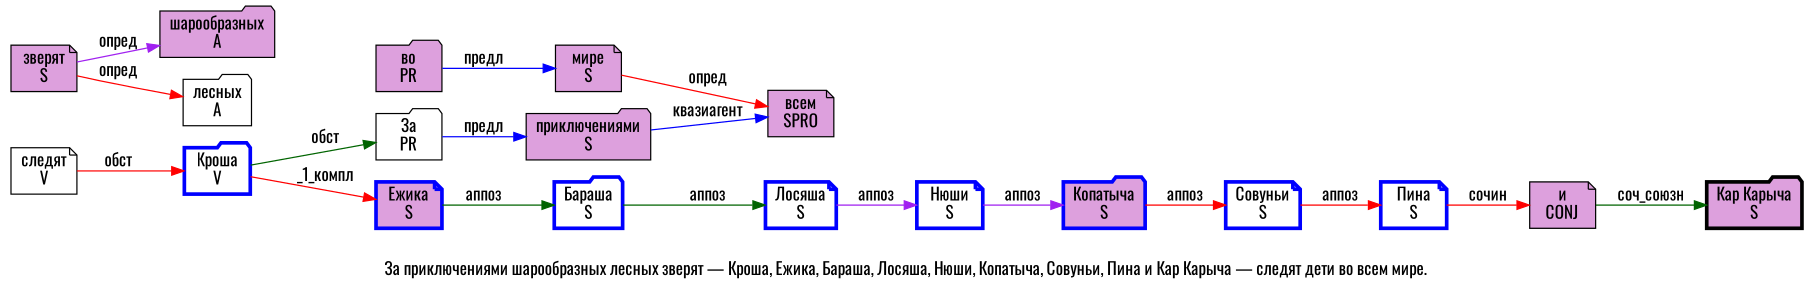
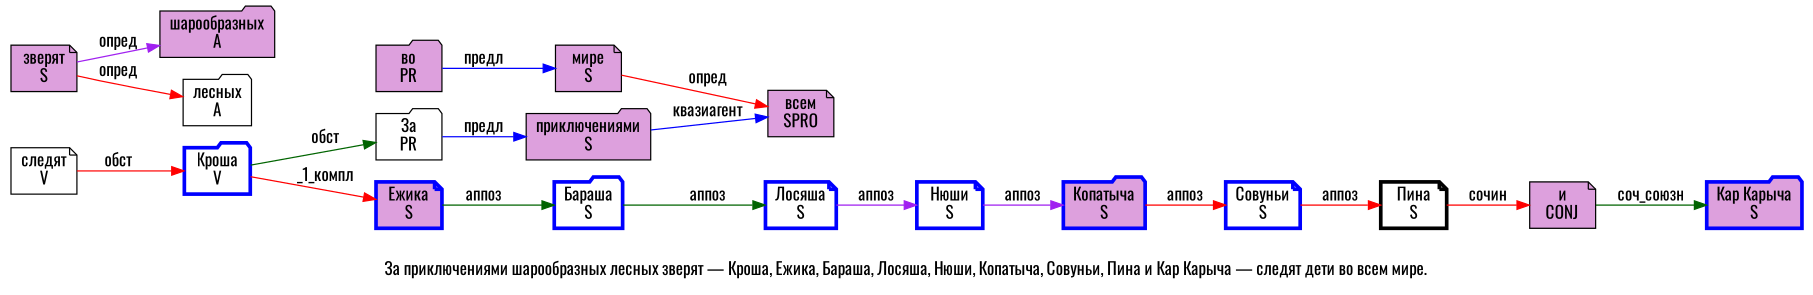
(1414, 205) -> (1414, 205)
(1754, 205) -> (1754, 205)
